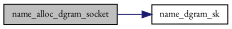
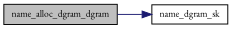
(61, 14) -> (61, 14)
